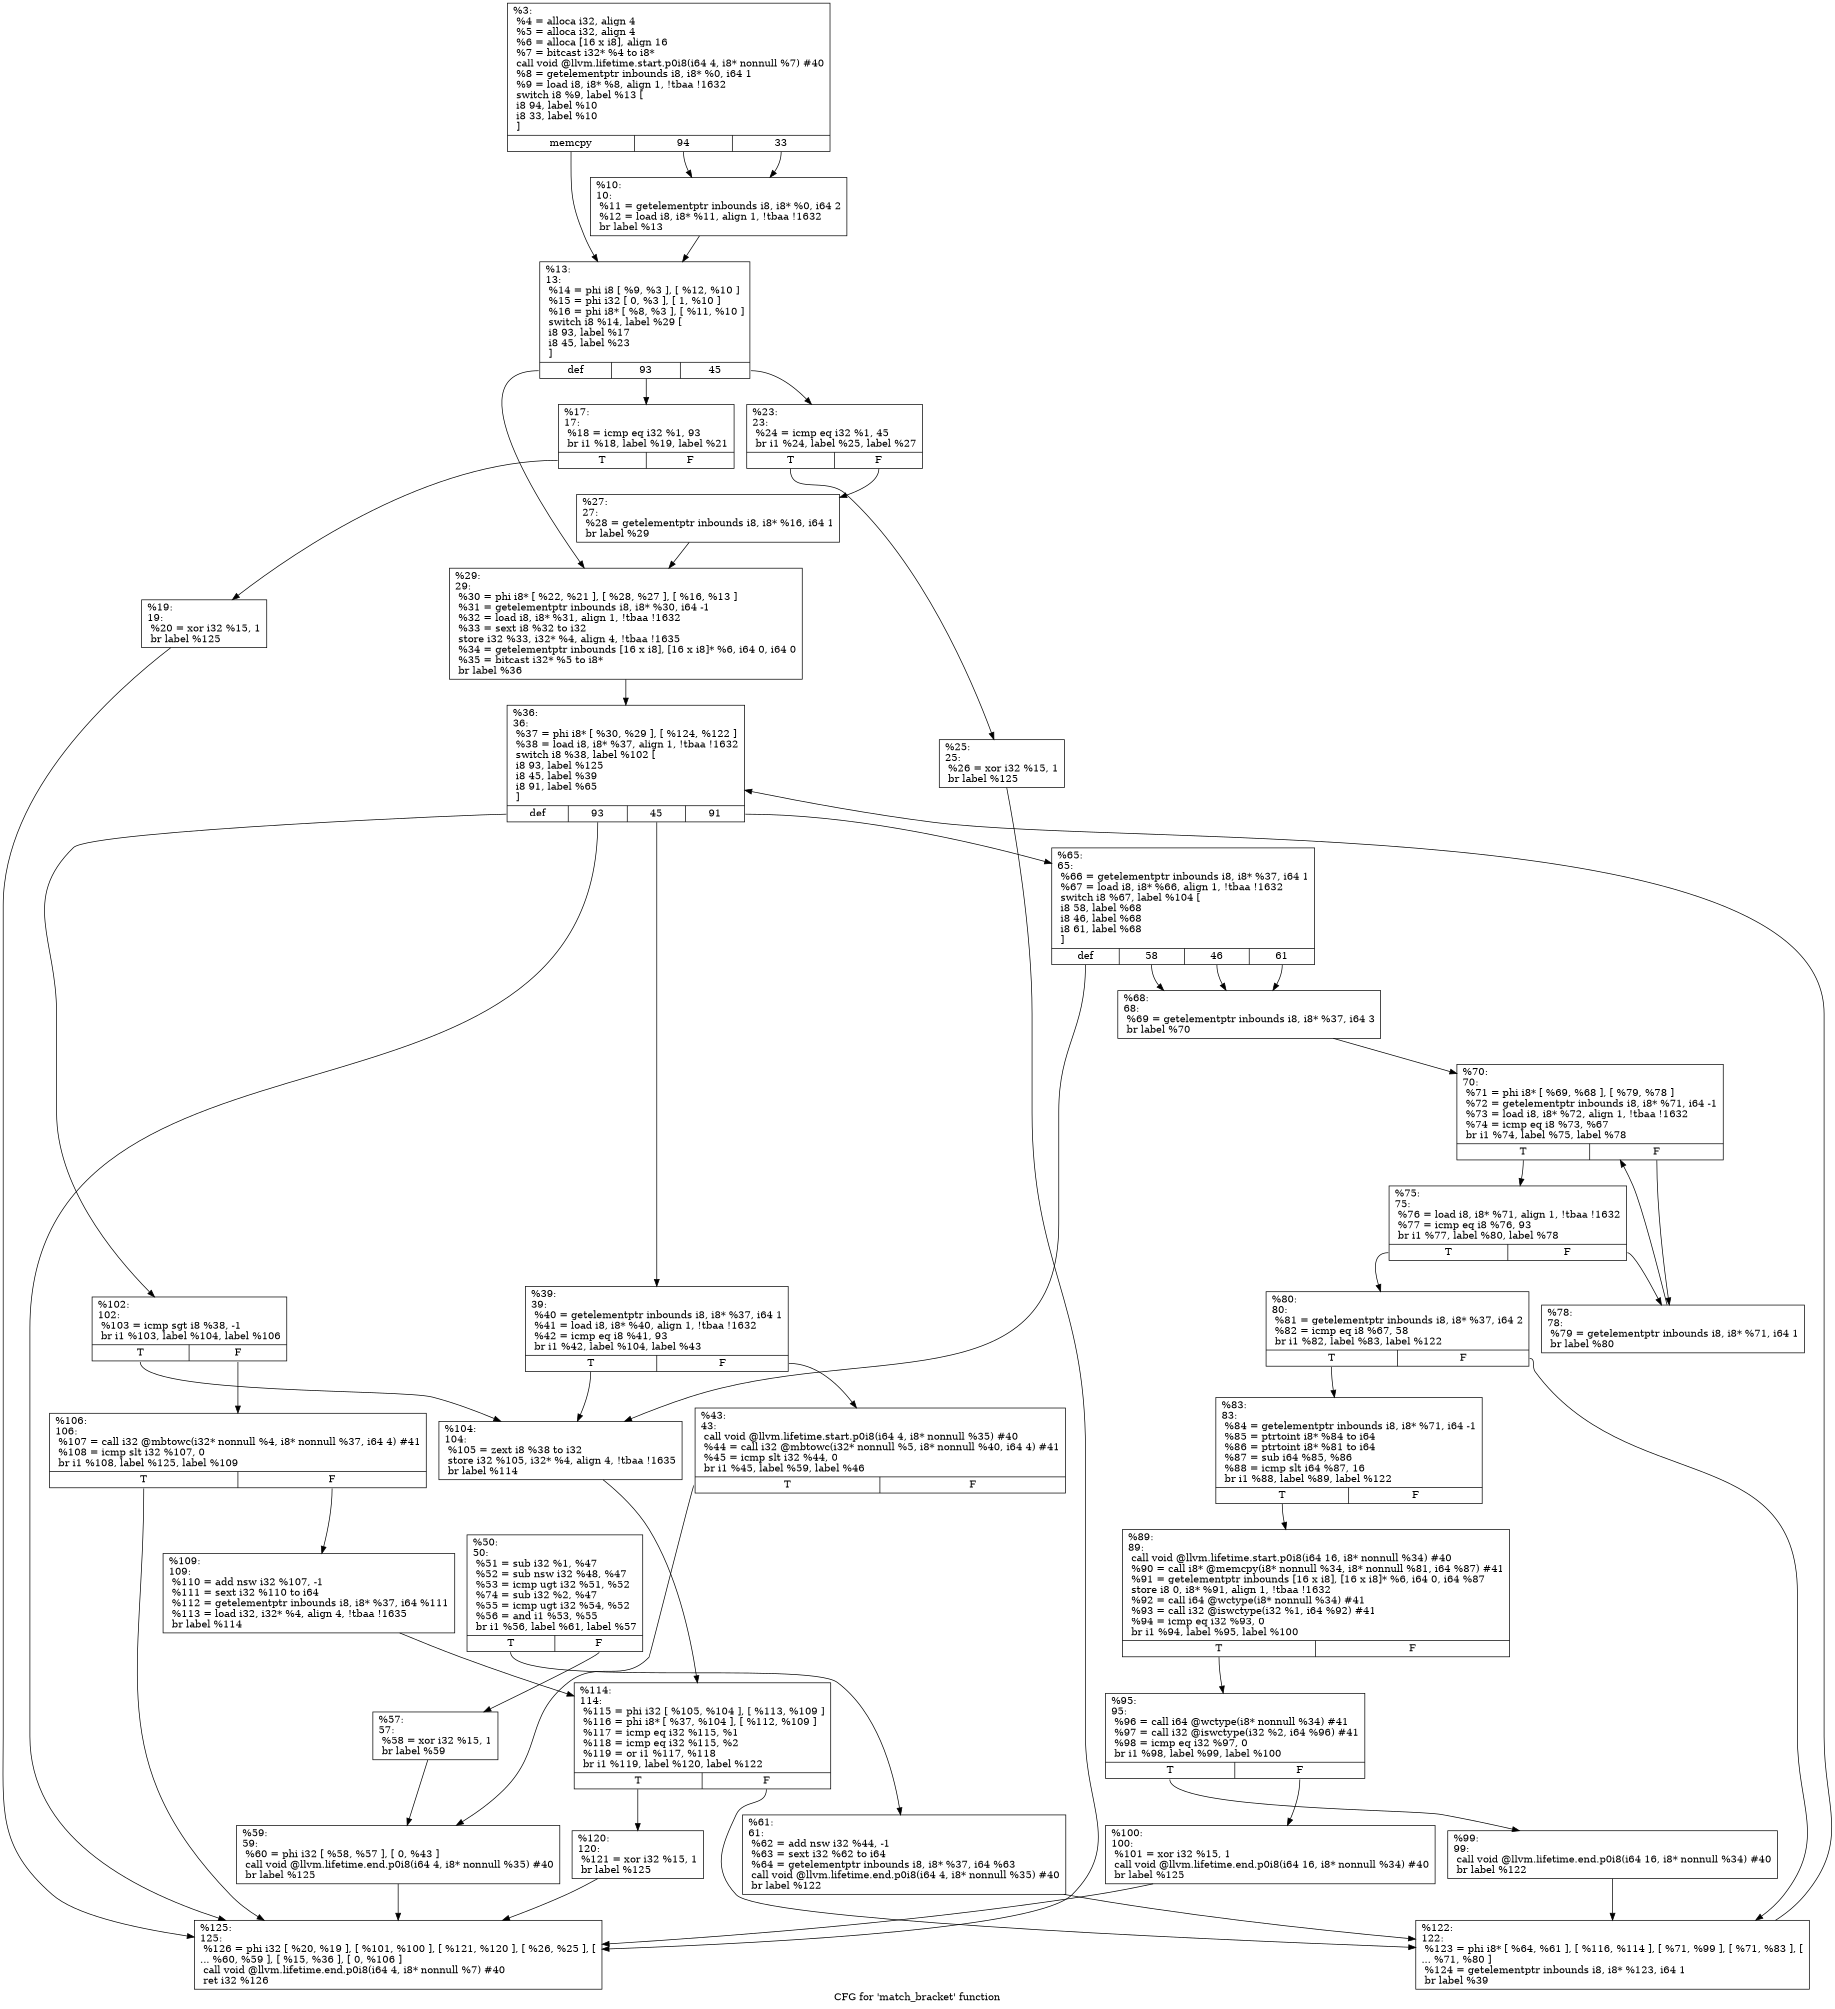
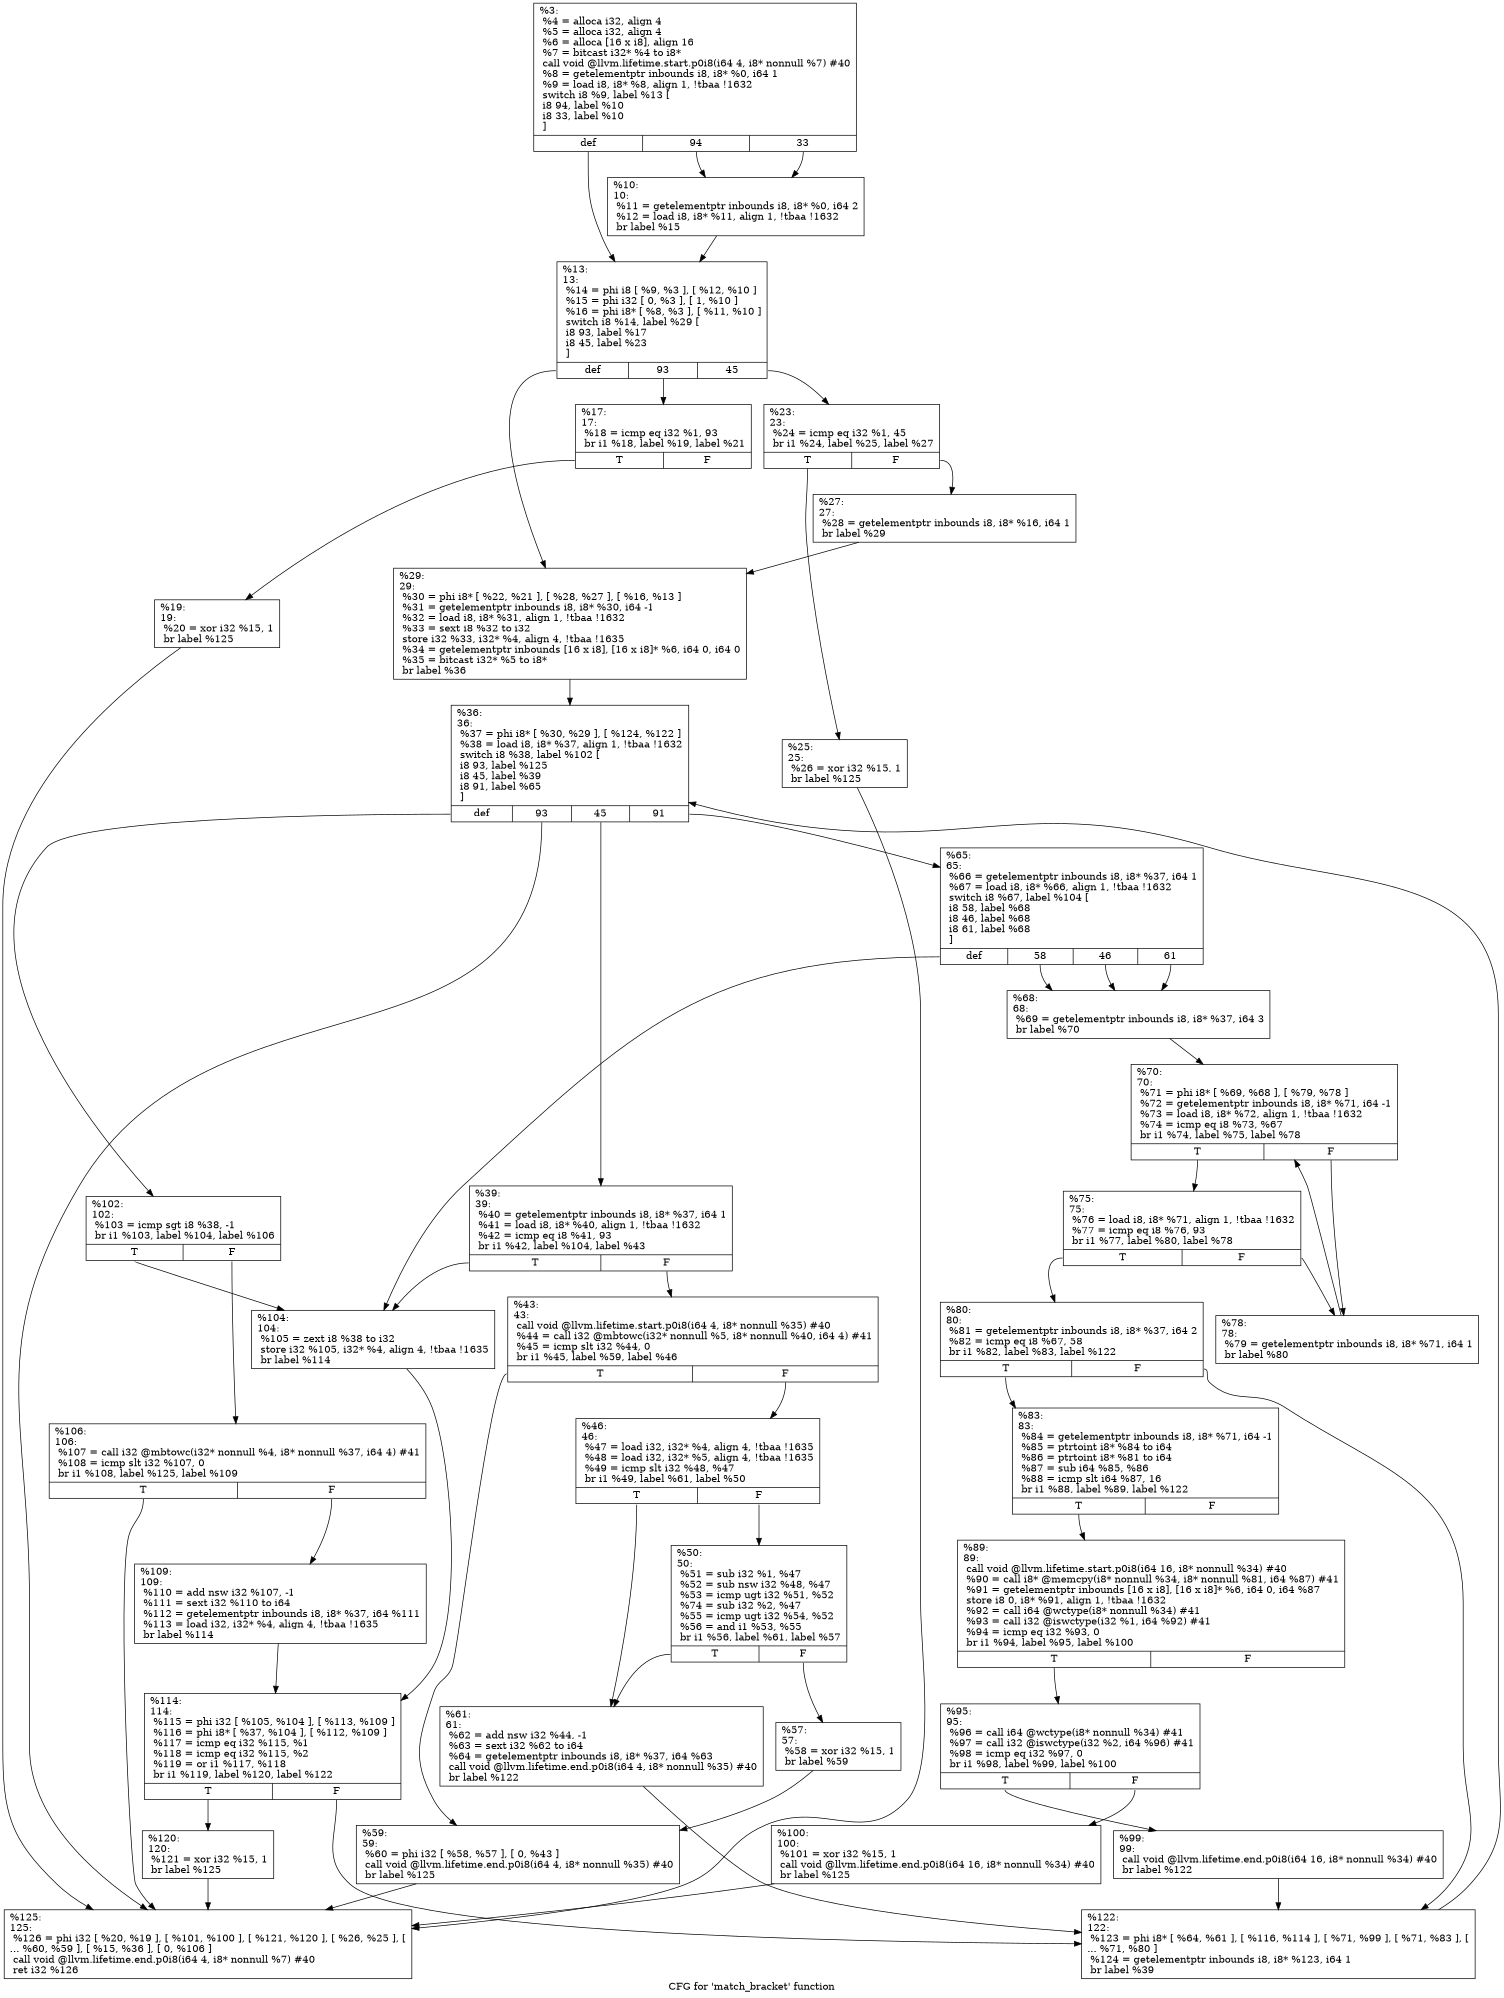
(571, 143) -> (588, 143)
(630, 227) -> (647, 227)
none -> (698, 1461)
